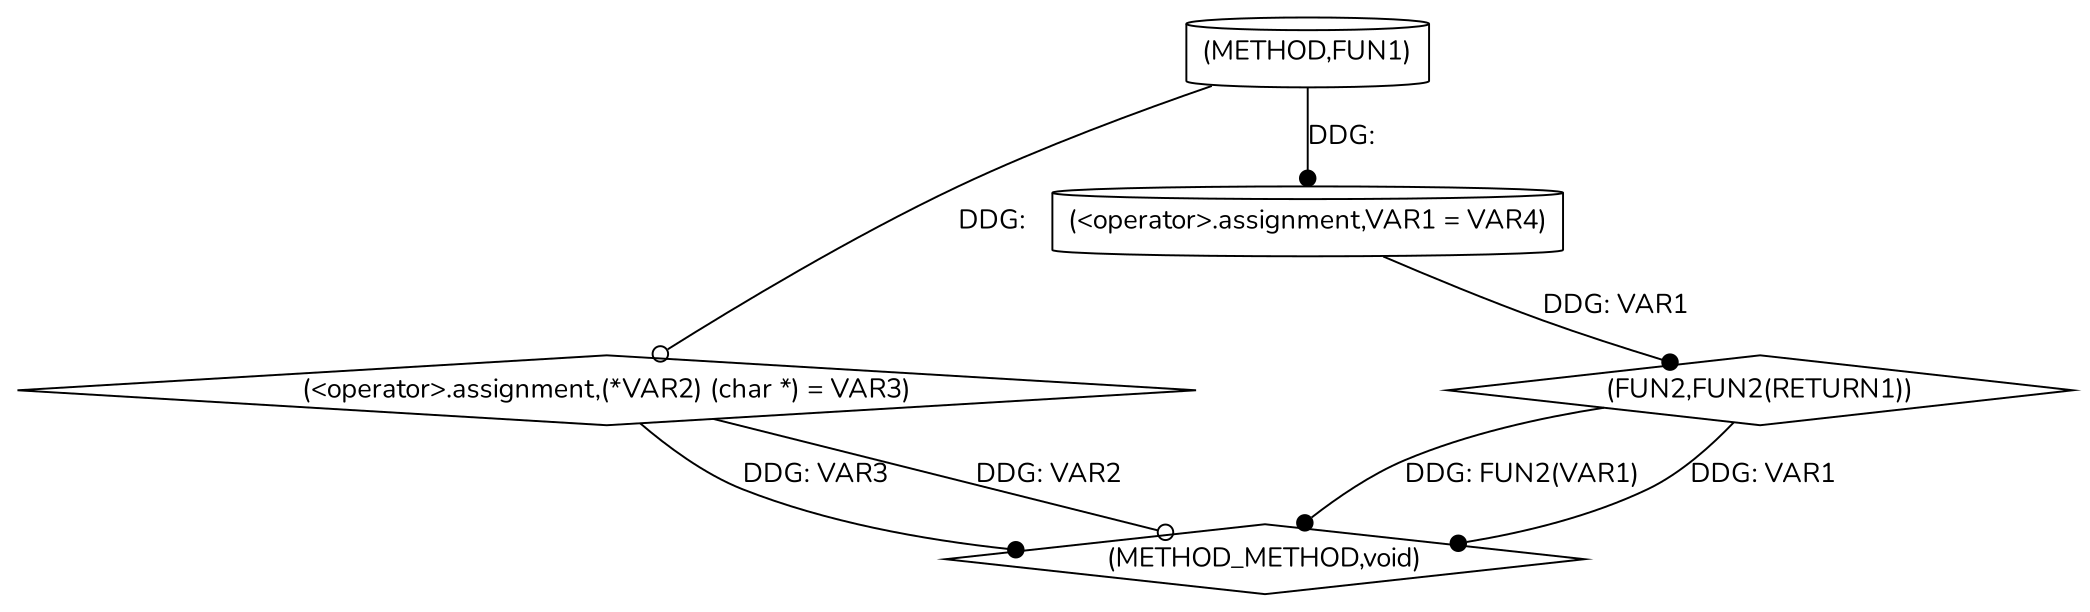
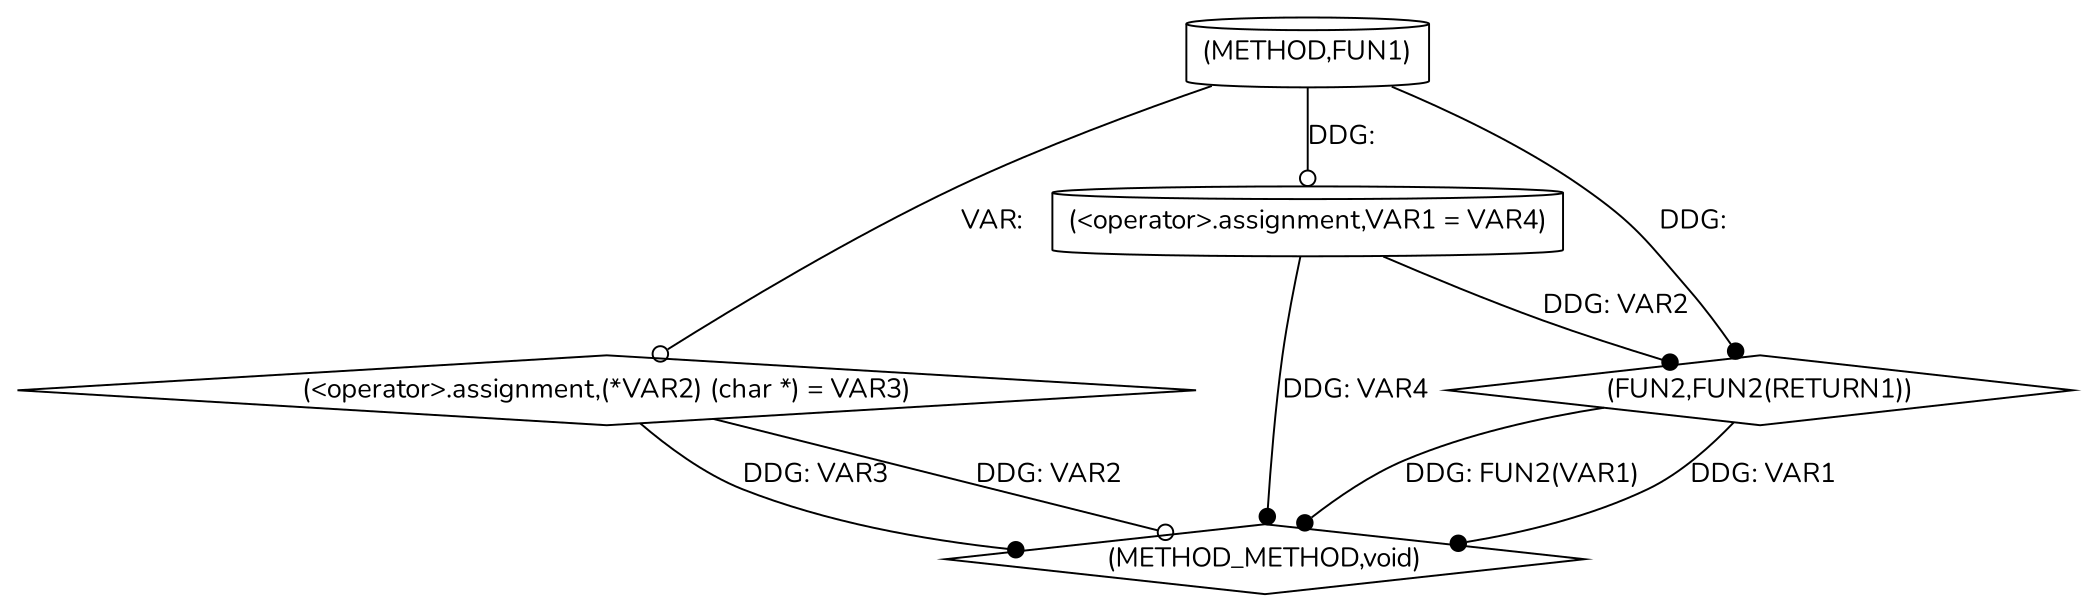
(1308, 129) -> (1308, 129)
none -> (1583, 188)
(996, 221) -> (996, 221)
(1616, 306) -> (1616, 306)
none -> (1279, 382)
